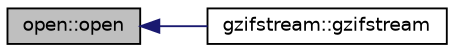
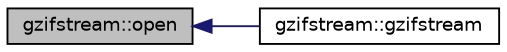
(74, 26) -> (100, 26)
